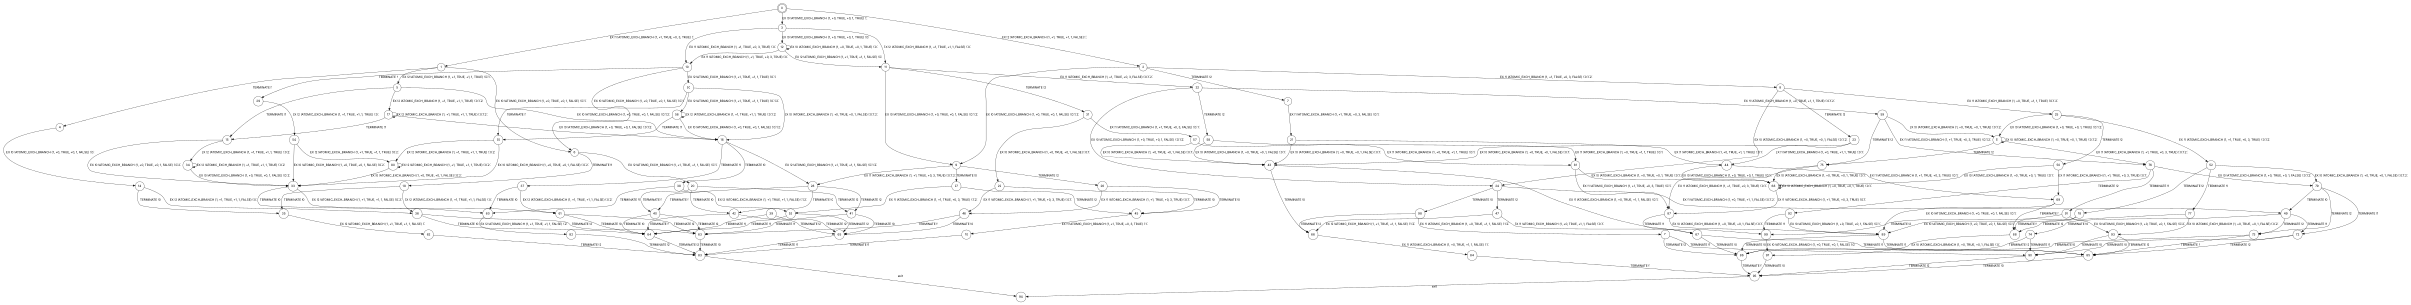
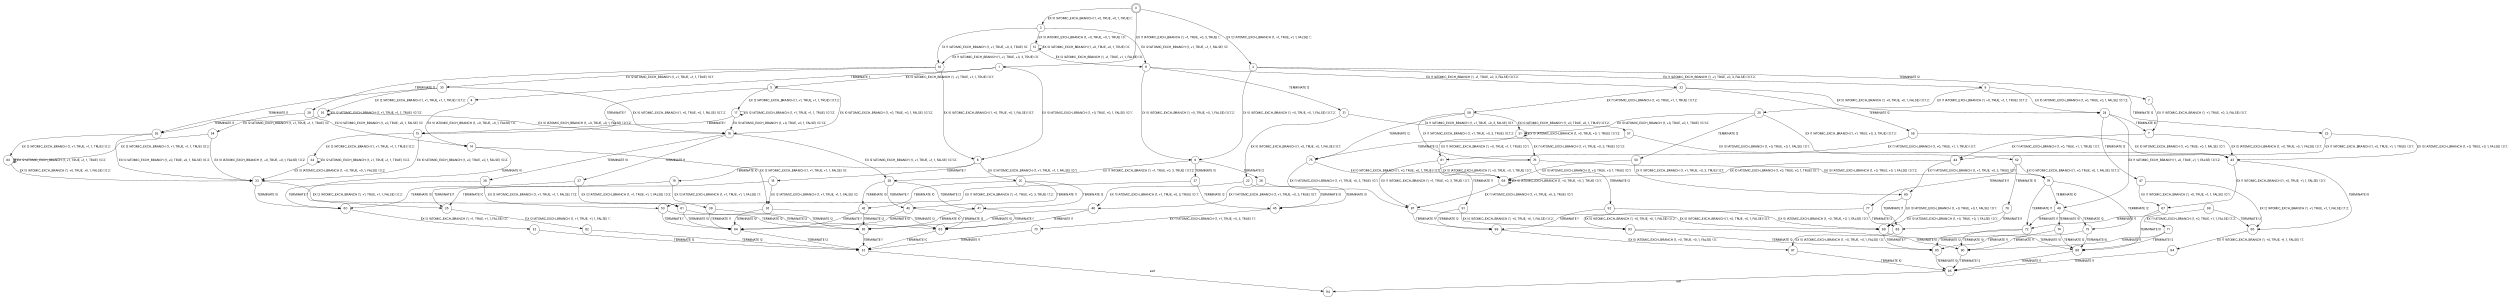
none -> (388, 136)
none -> (674, 181)
(1460, 200) -> (2127, 120)
(1882, 248) -> (2097, 222)
